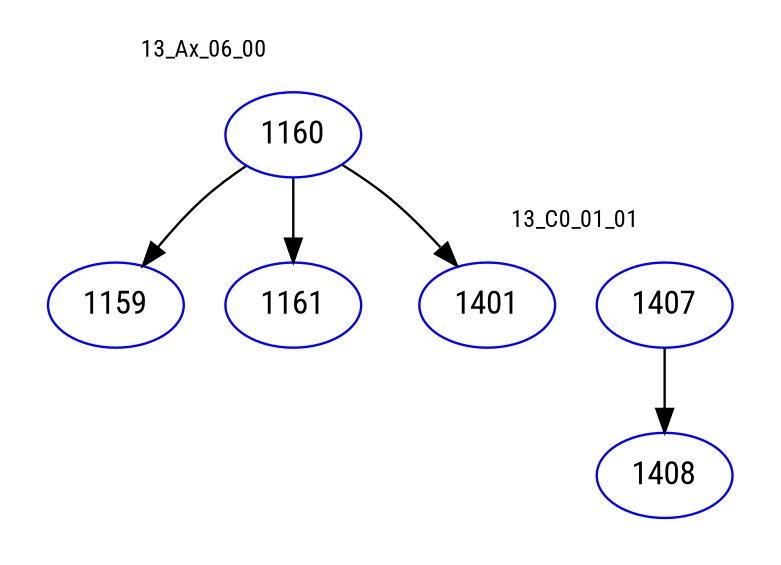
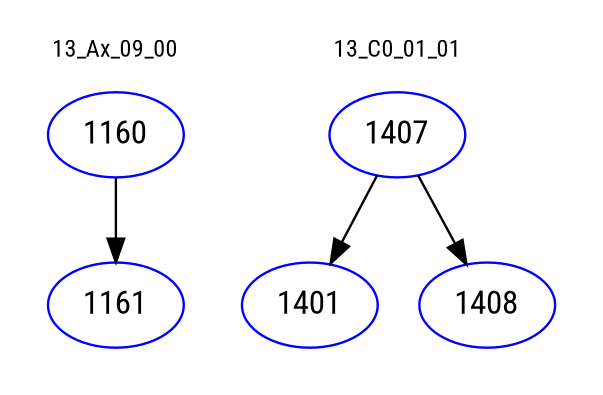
(205, 51) -> (116, 51)
(416, 222) -> (359, 209)
(116, 305) -> none
